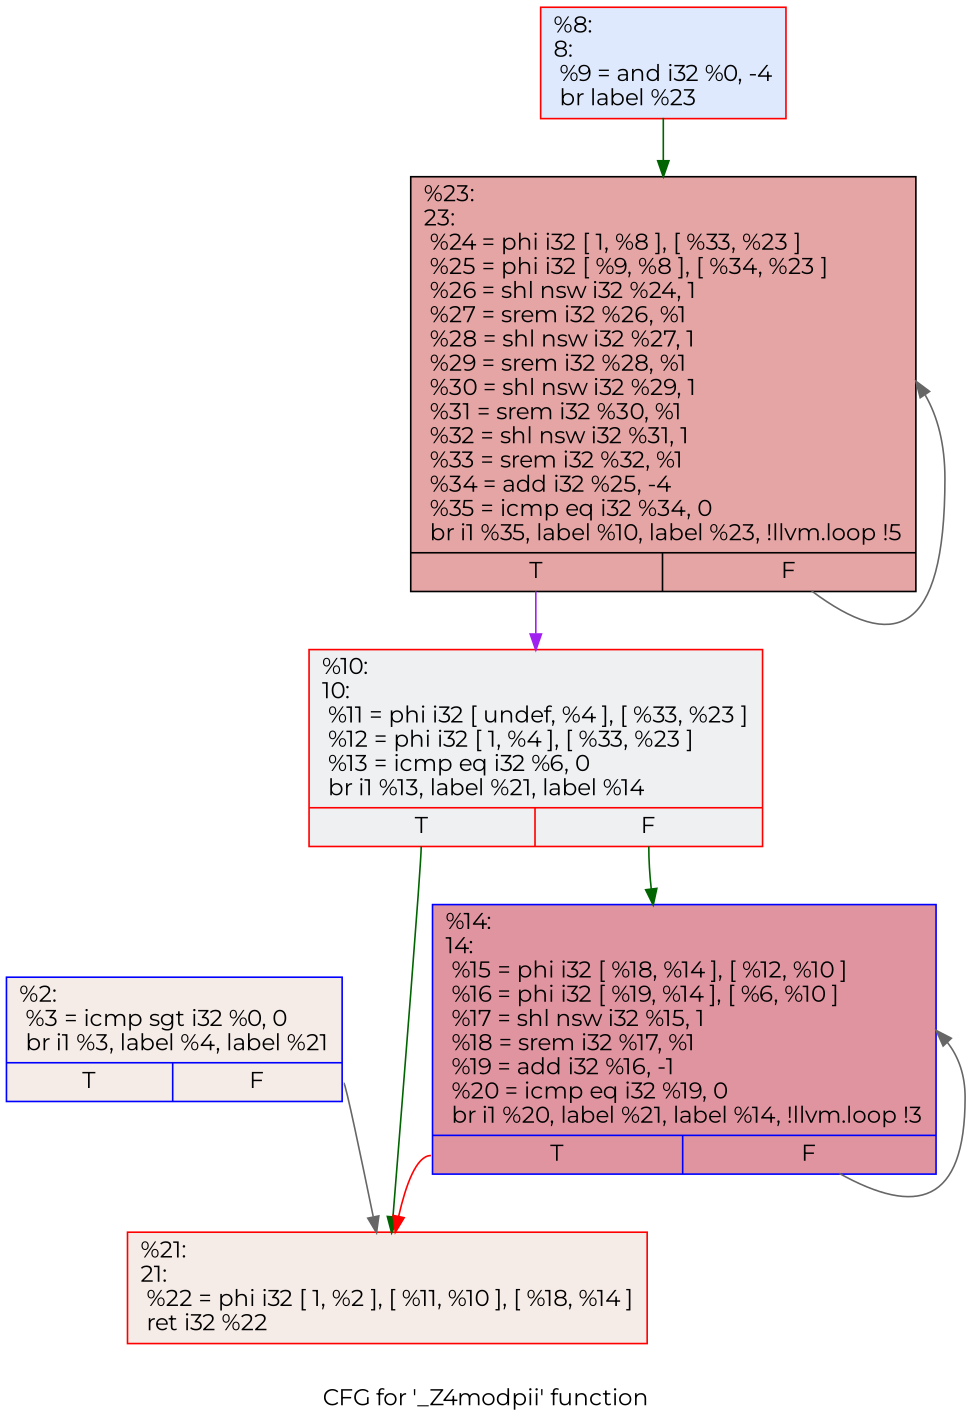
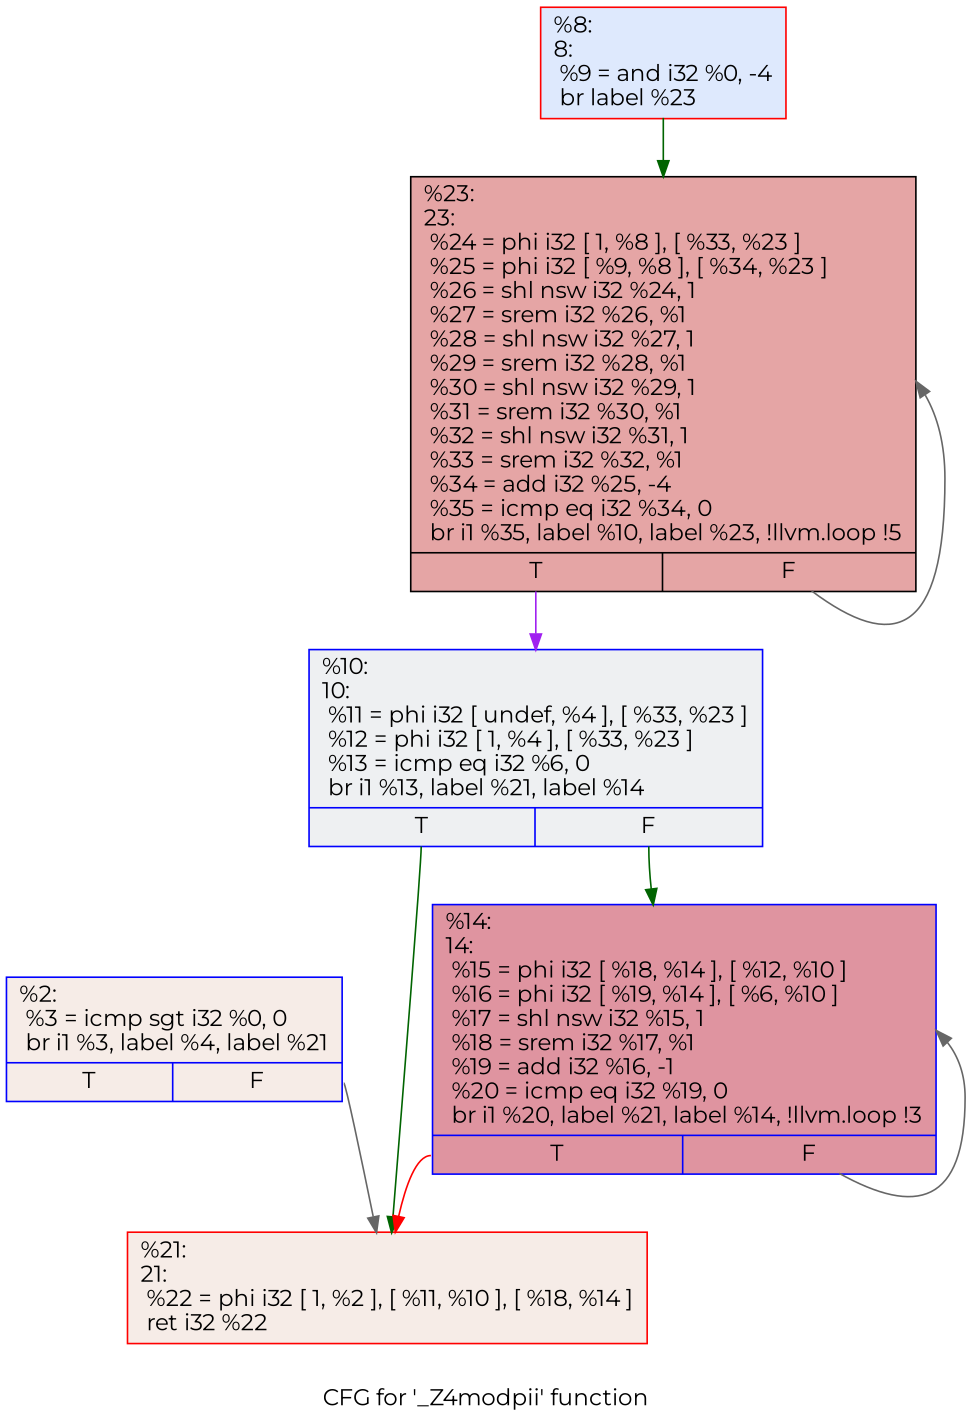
(536, 748) -> (536, 748)
